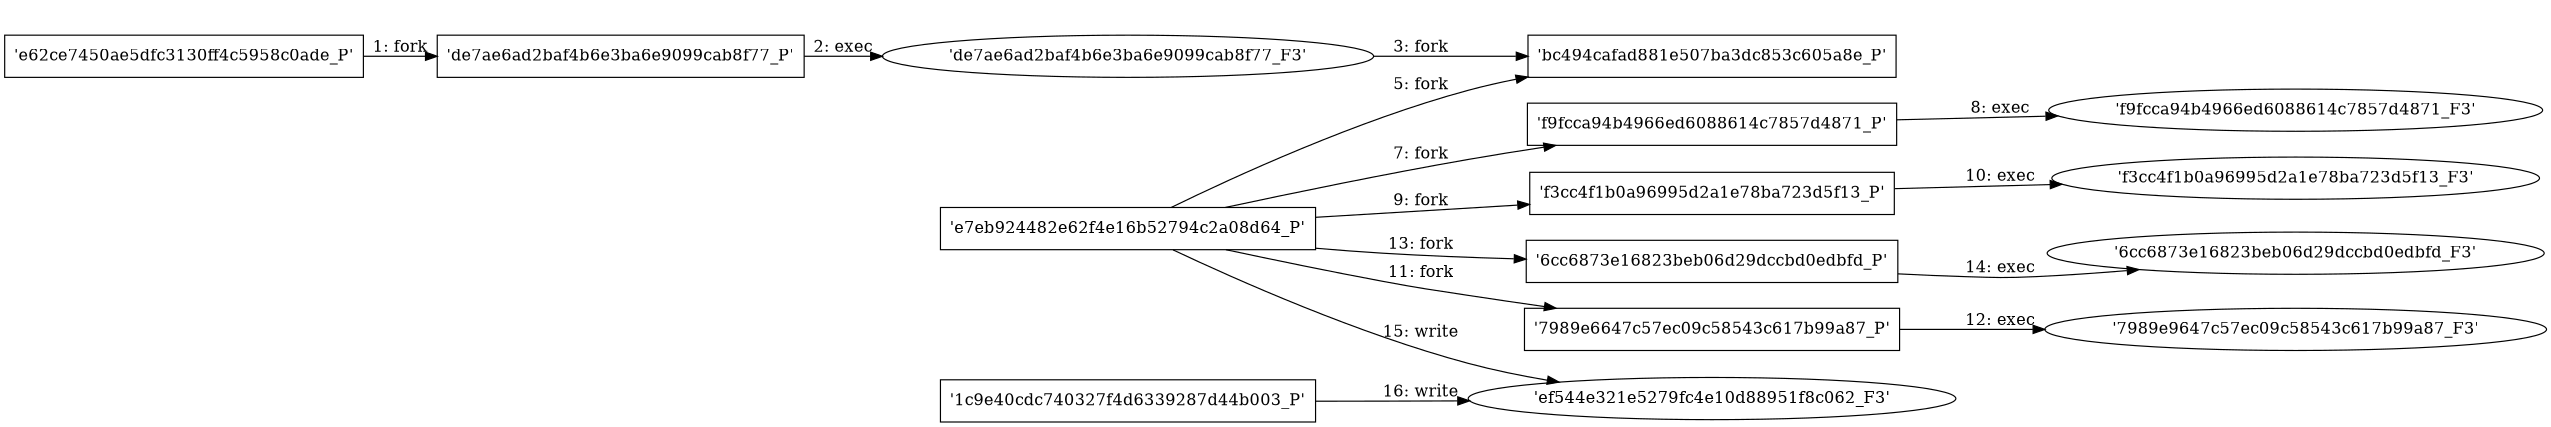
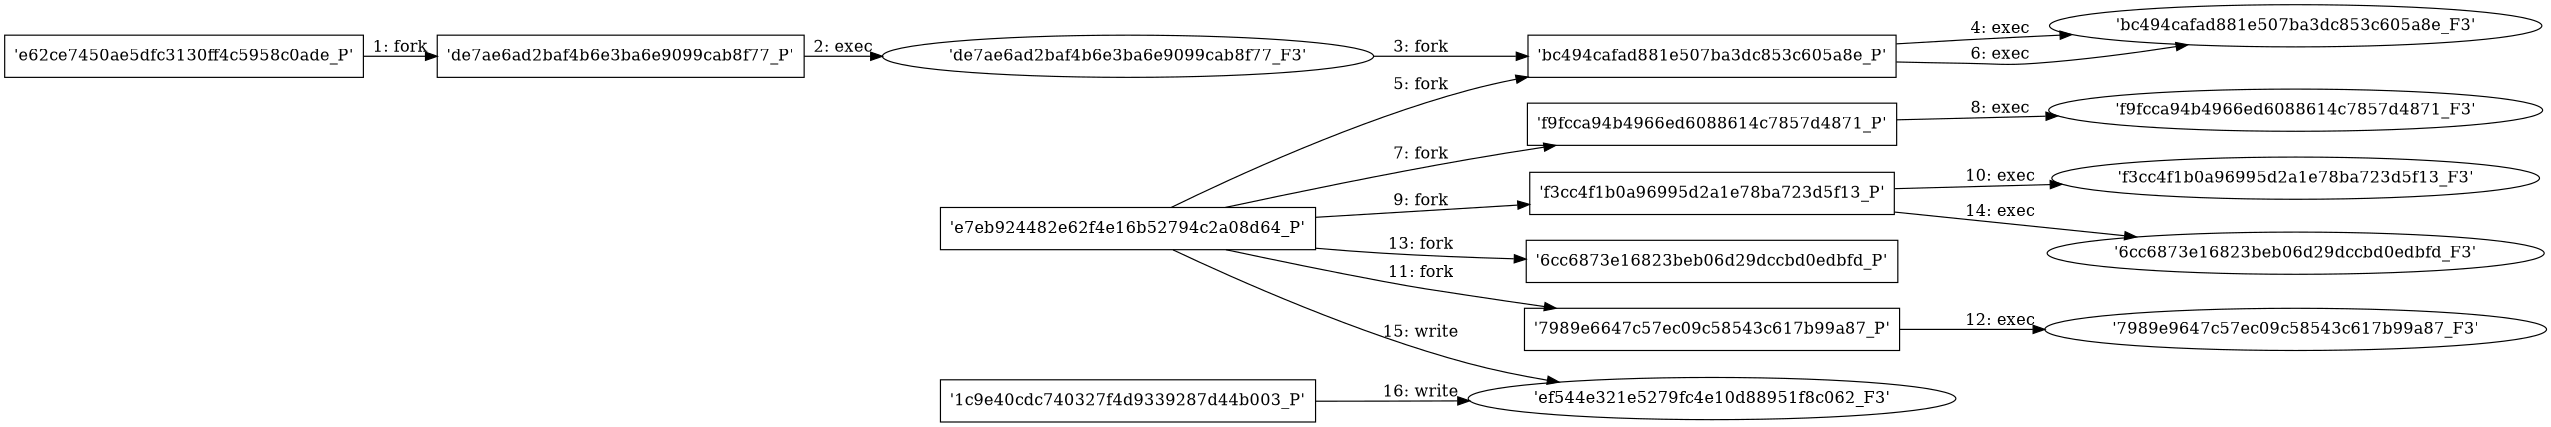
none -> (2296, 26)
(2012, 277) -> (2010, 224)
(1128, 401) -> (1128, 401)
